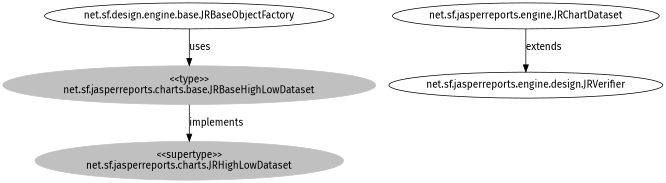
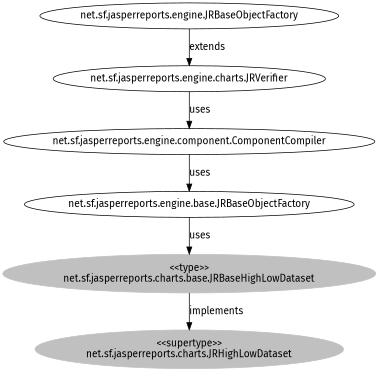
(189, 16) -> (189, 204)
(526, 16) -> (189, 16)
(526, 85) -> (189, 79)
none -> (189, 142)
